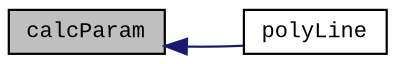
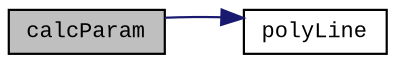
(215, 47) -> (193, 17)
